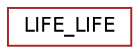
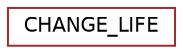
(70, 27) -> (91, 27)
